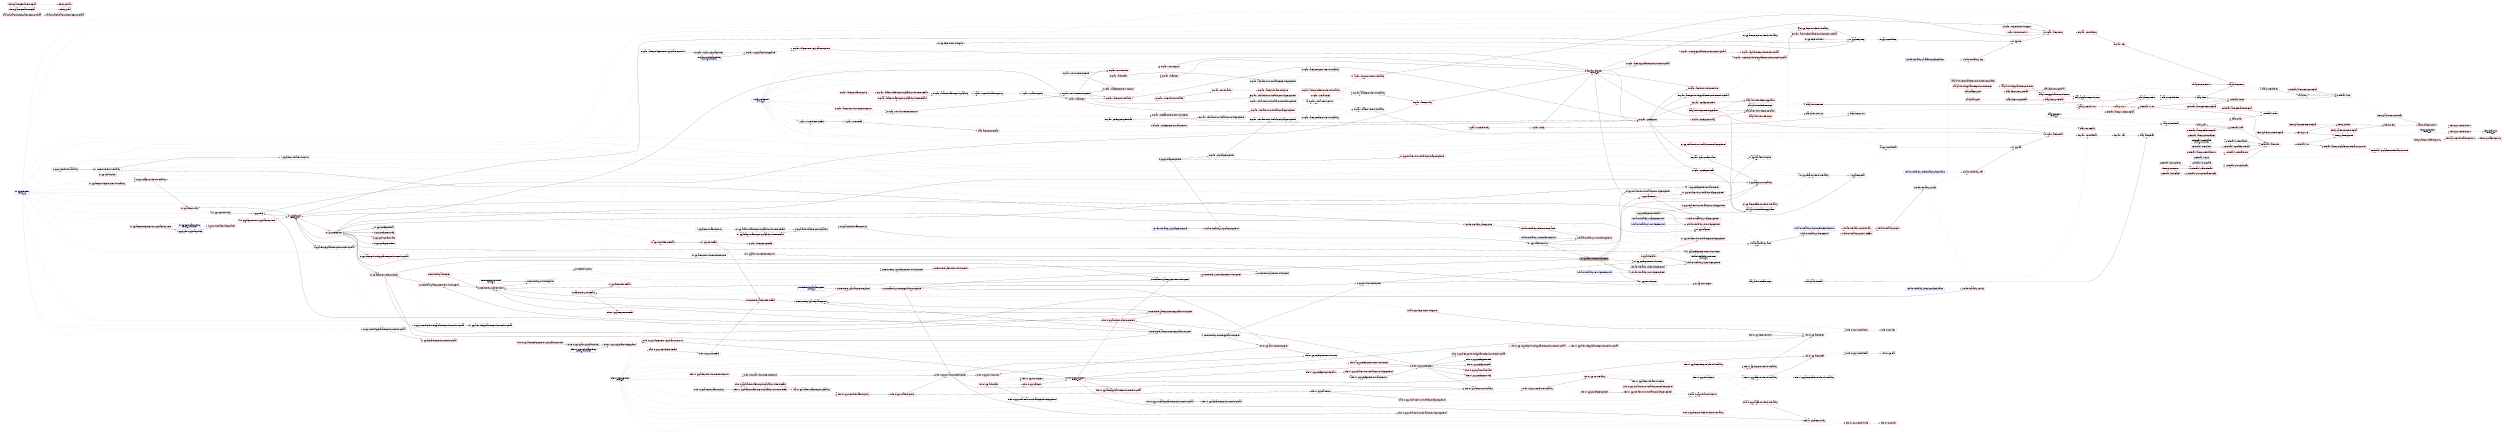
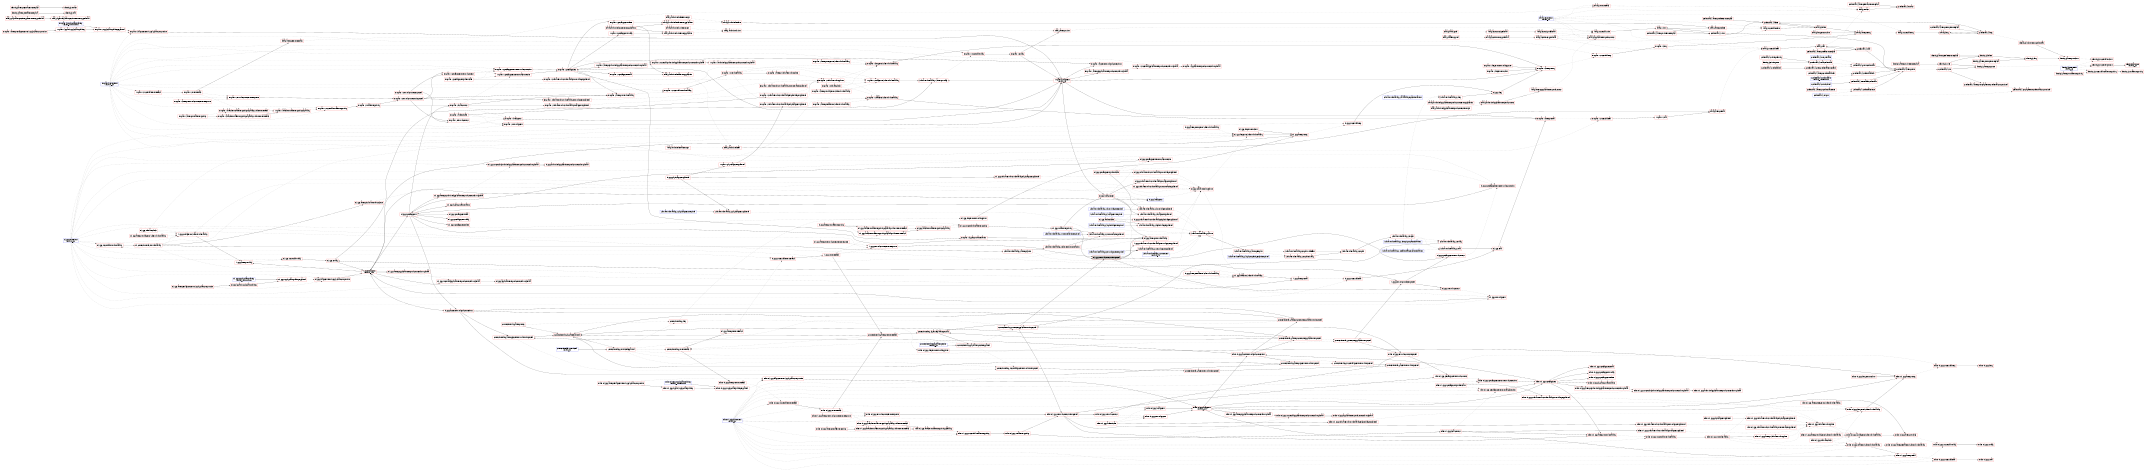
(1422, 103) -> (933, 81)
(761, 244) -> none
